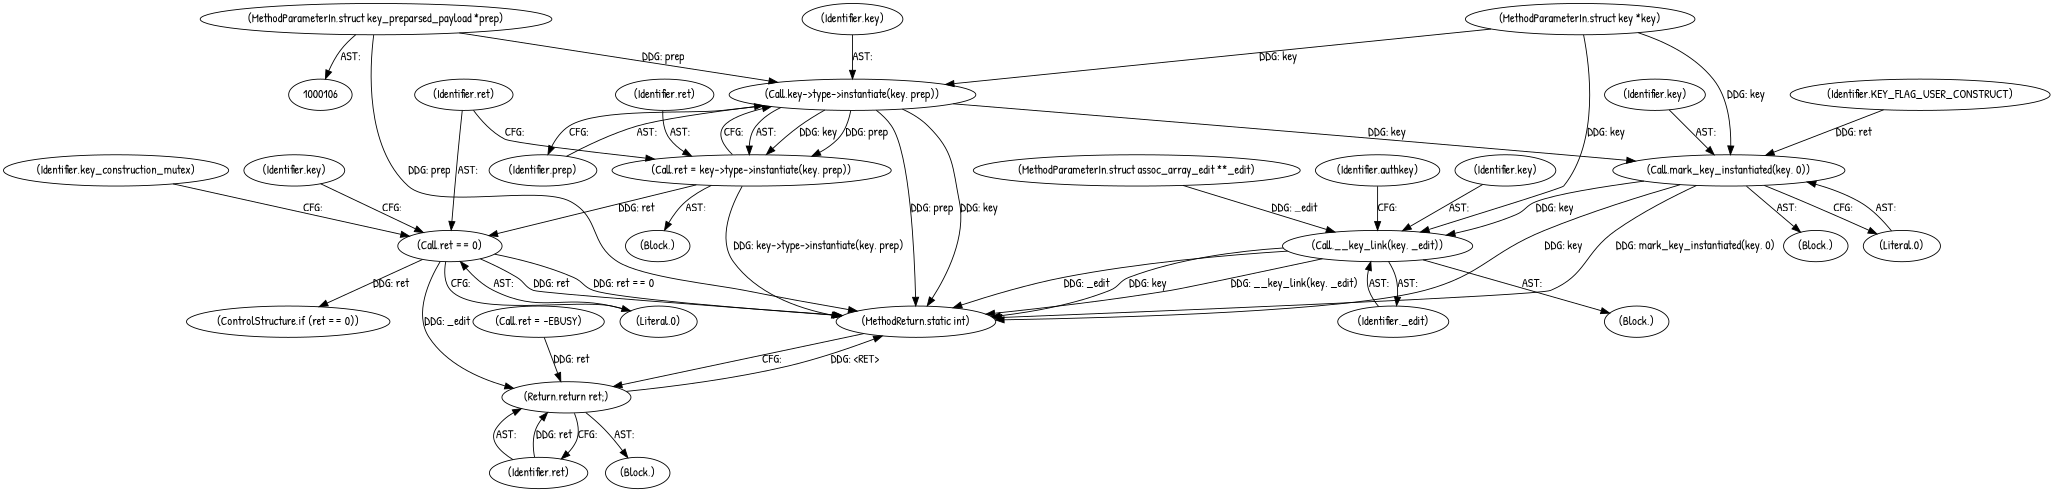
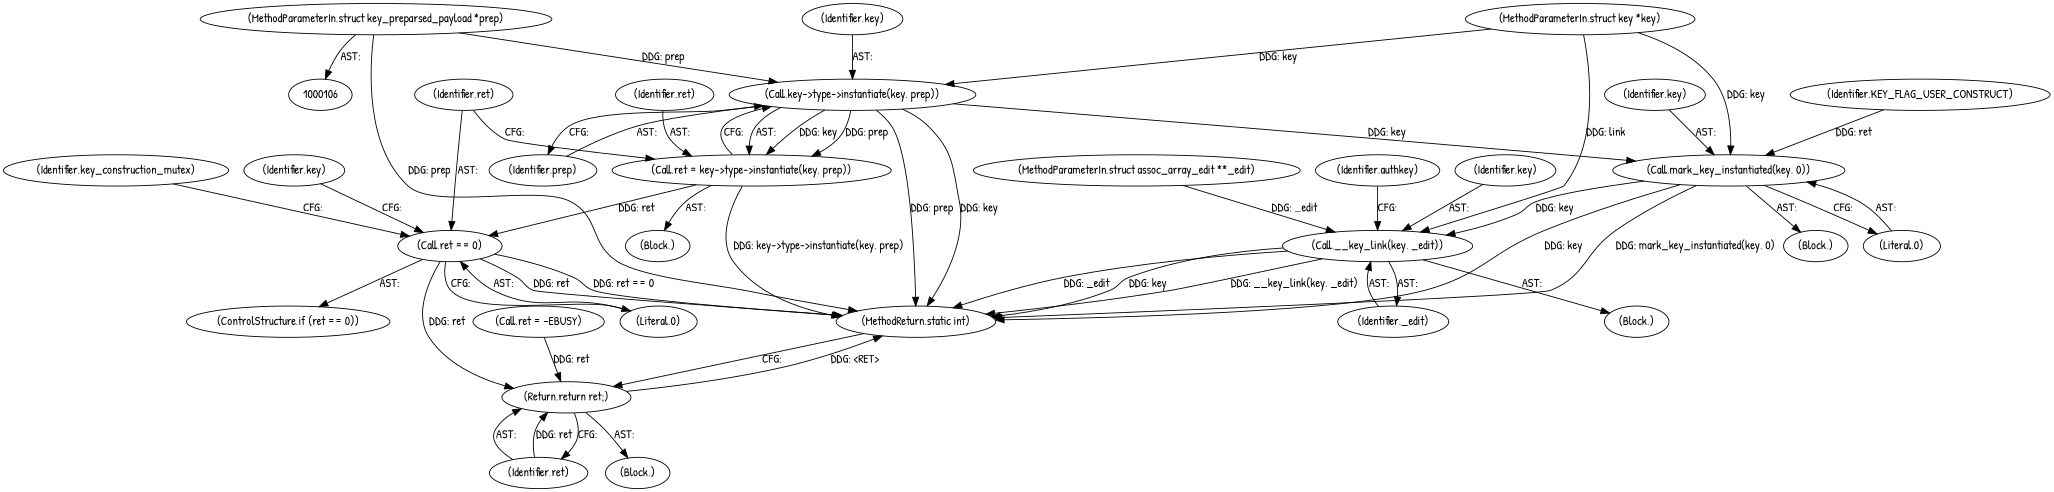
(1606, 133) -> (1606, 133)
(391, 284) -> (391, 284)
(447, 322) -> (447, 322)
